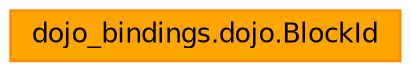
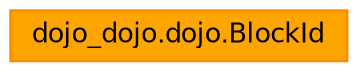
(205, 36) -> (179, 36)
